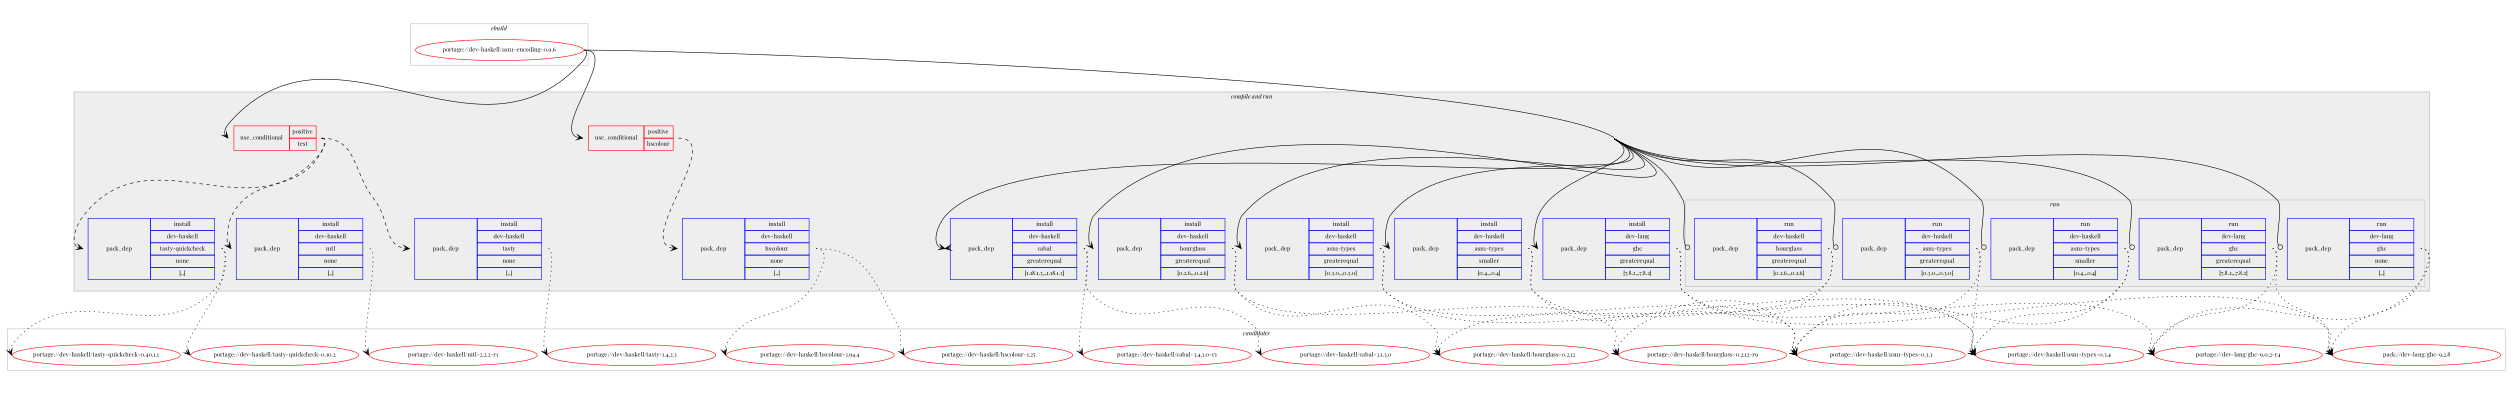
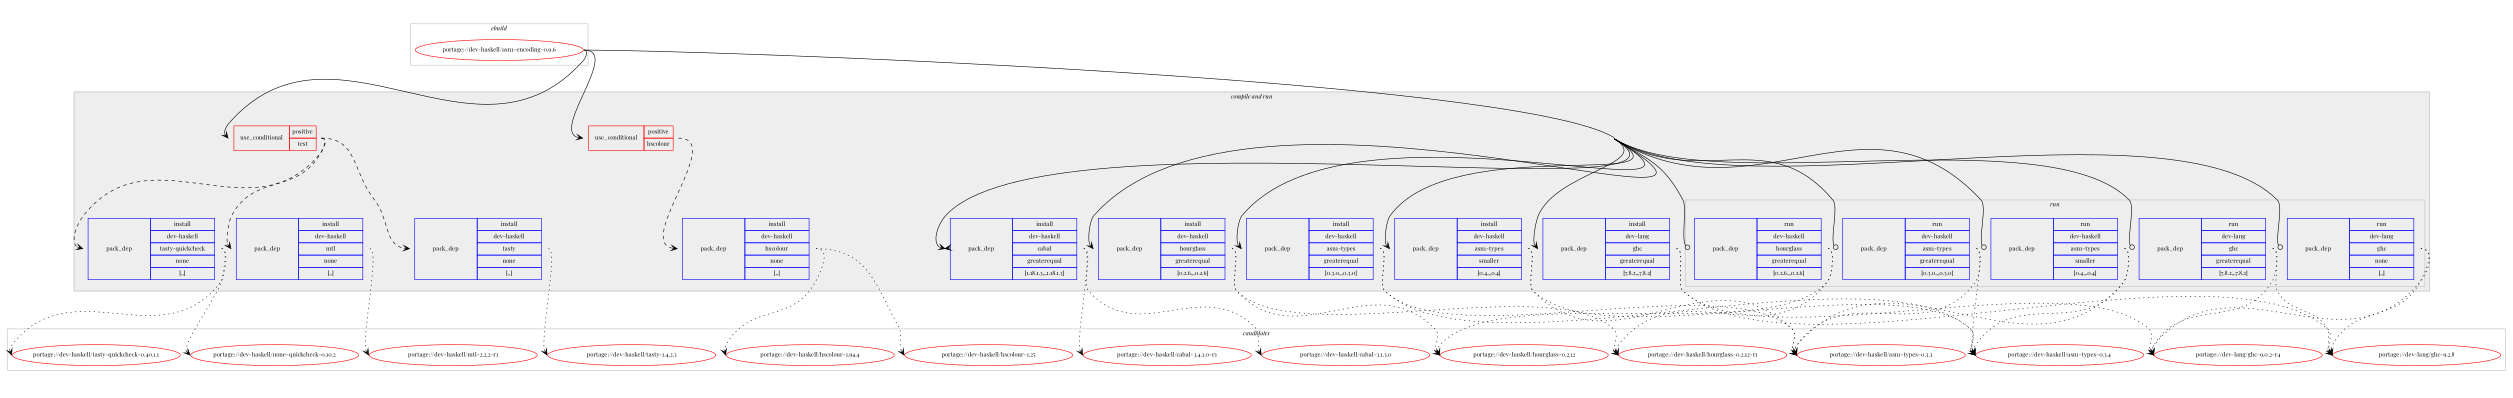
(275, 355) -> (275, 355)
(1703, 355) -> (1703, 355)
(2417, 355) -> (2417, 355)
